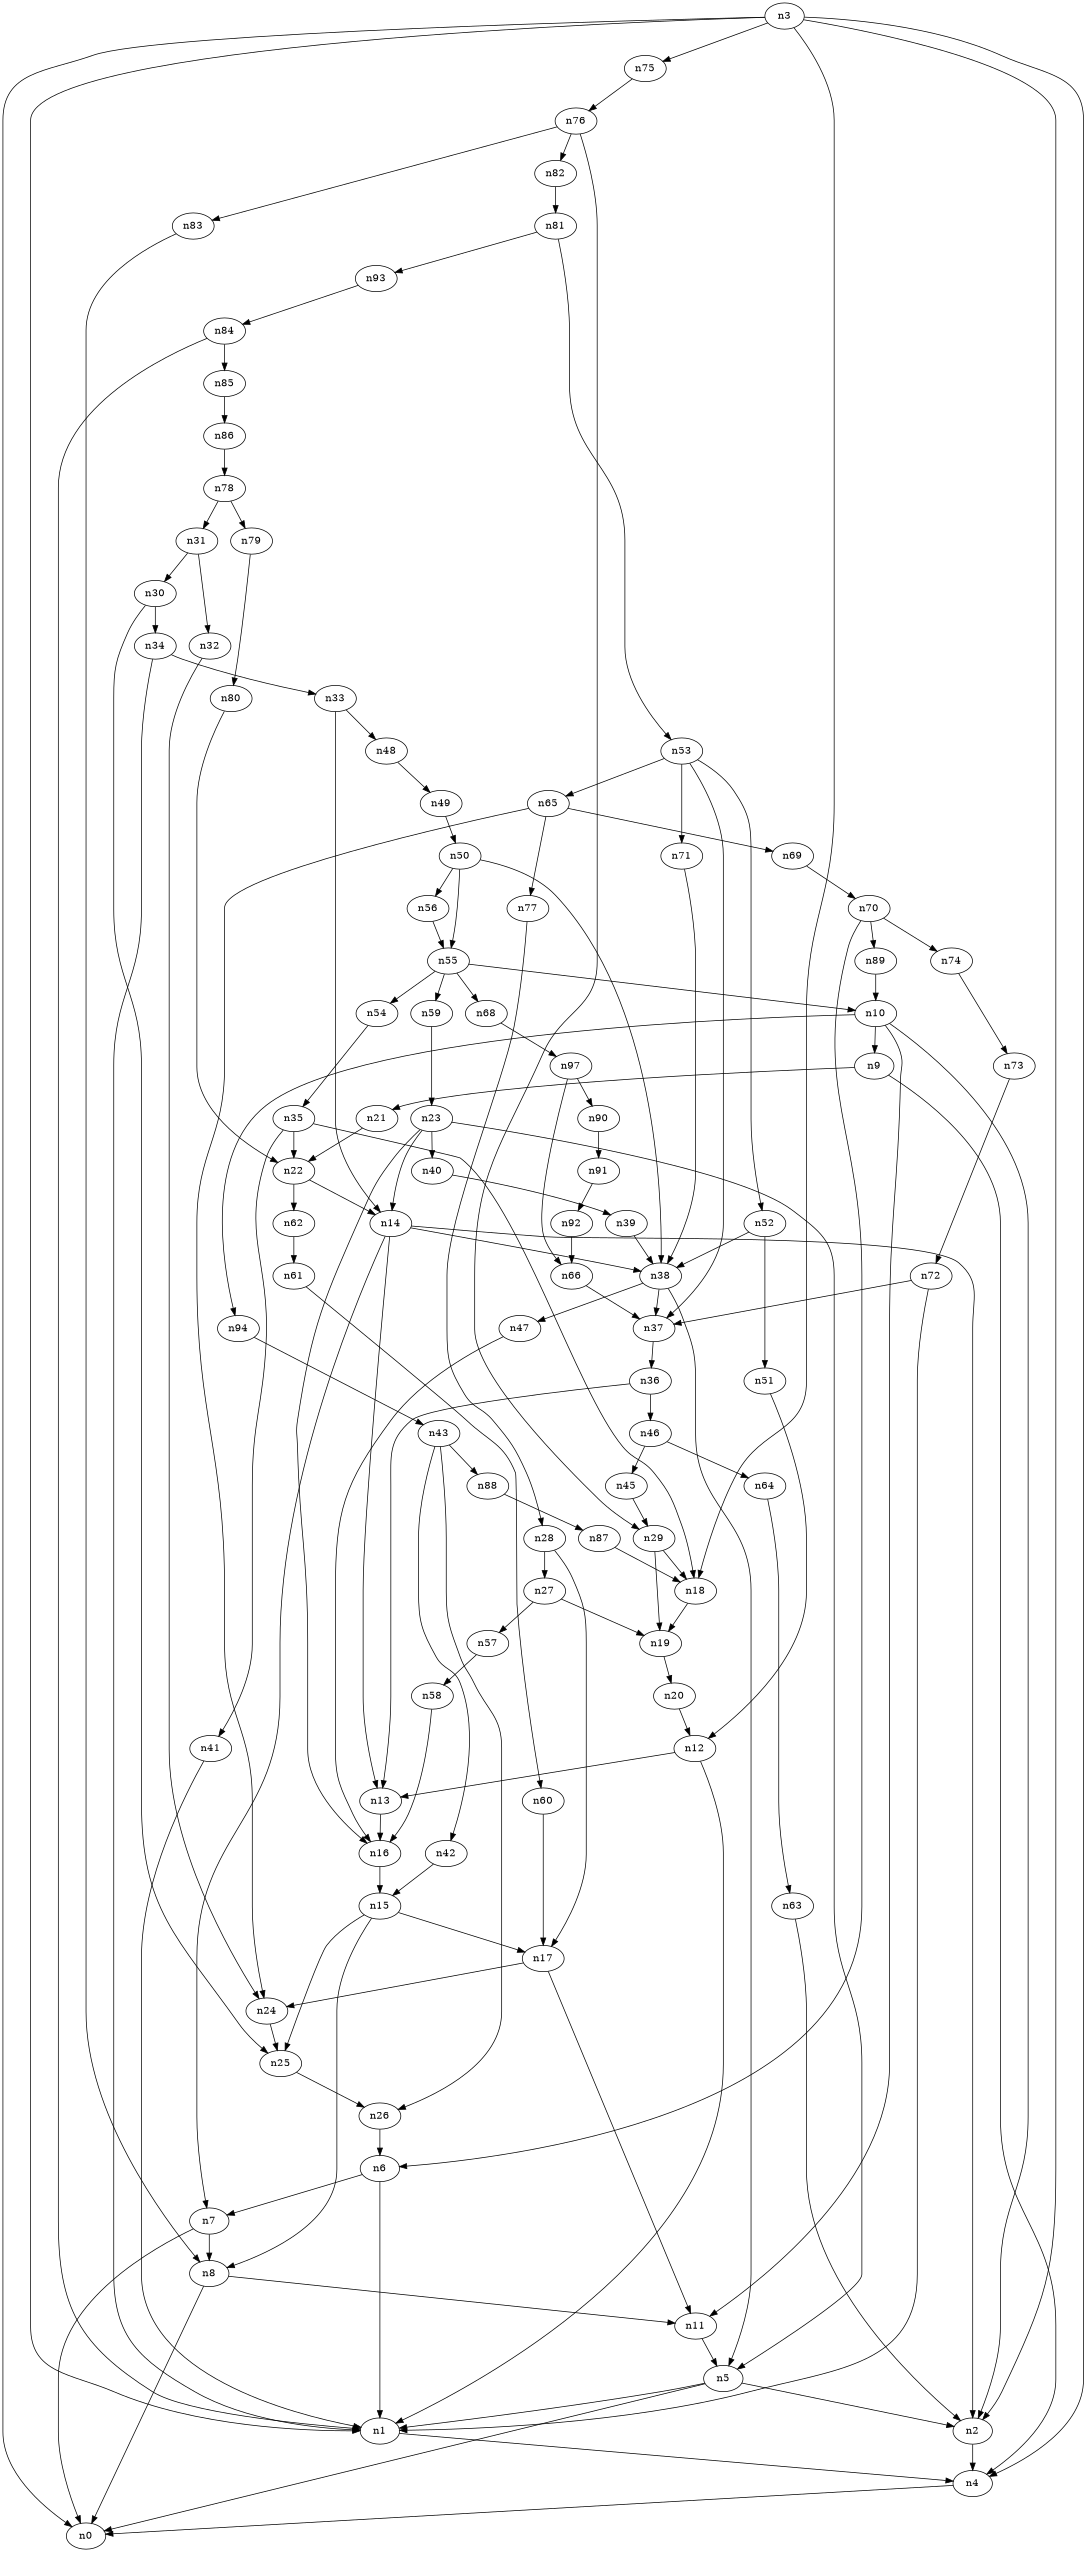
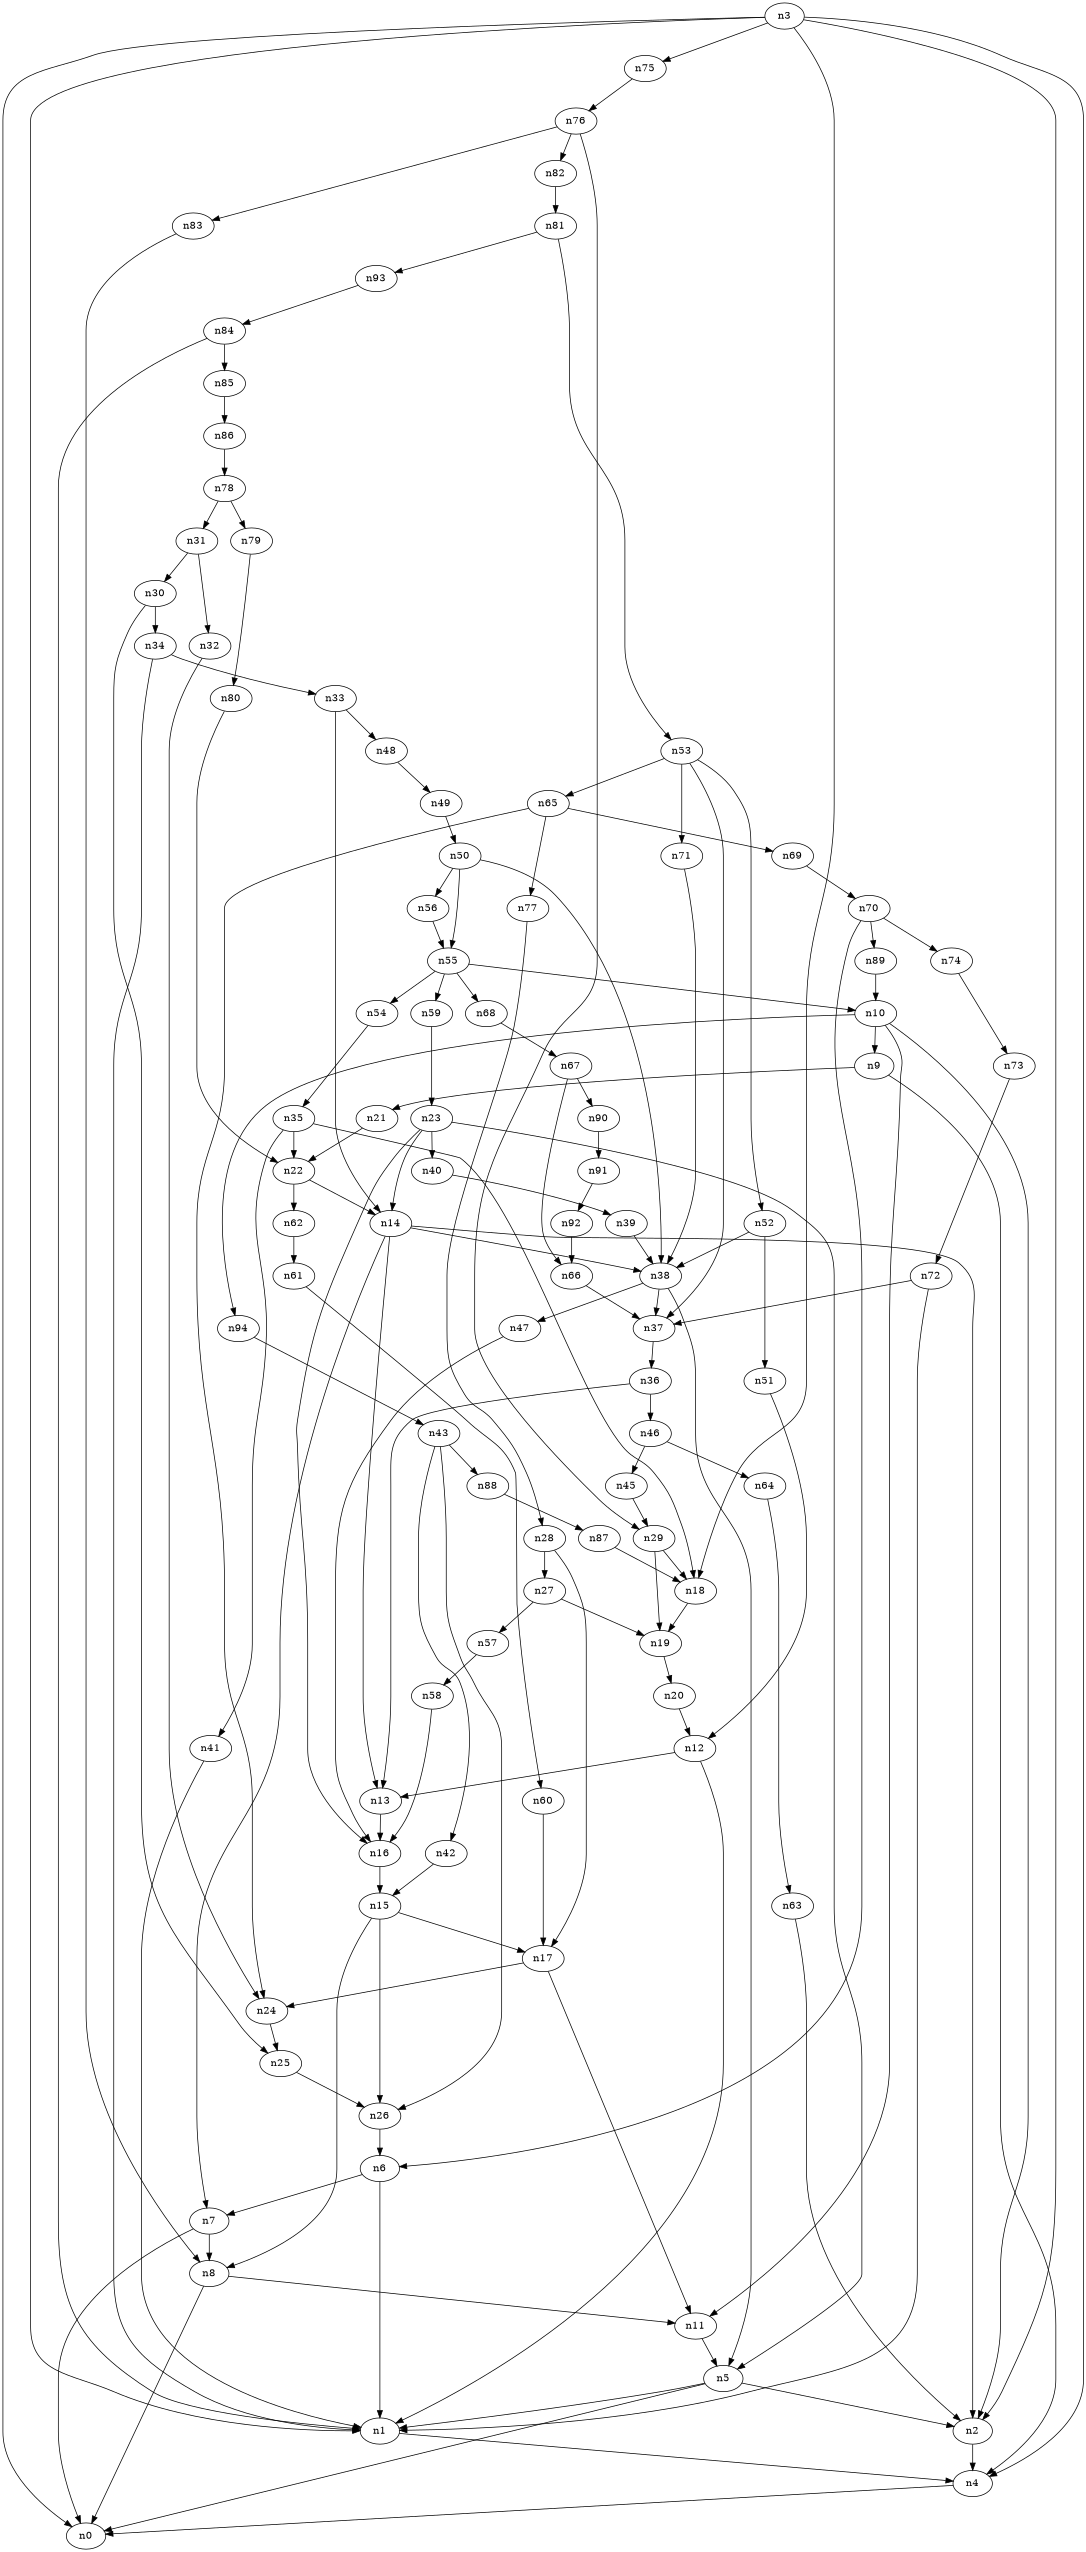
(571, 1066) -> (571, 1066)
(315, 1971) -> (380, 2007)
